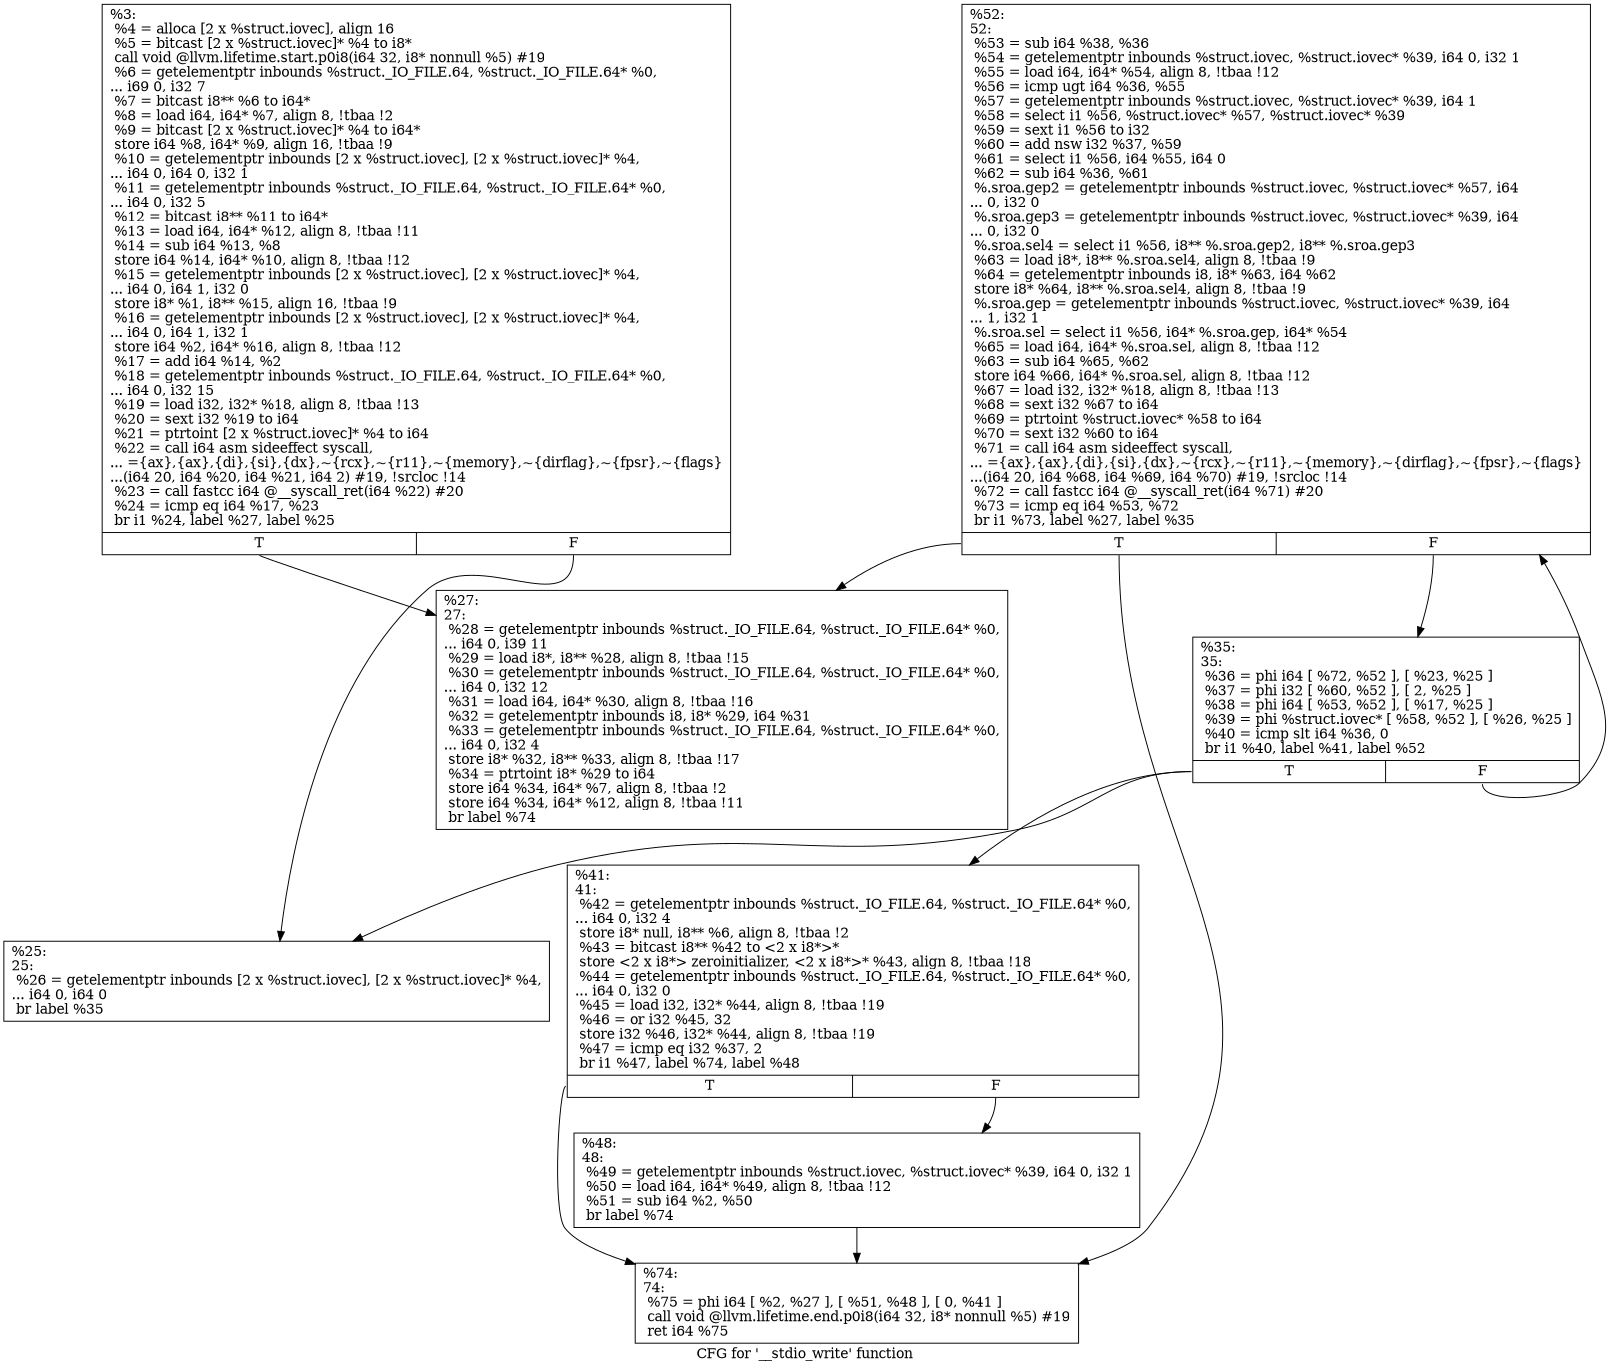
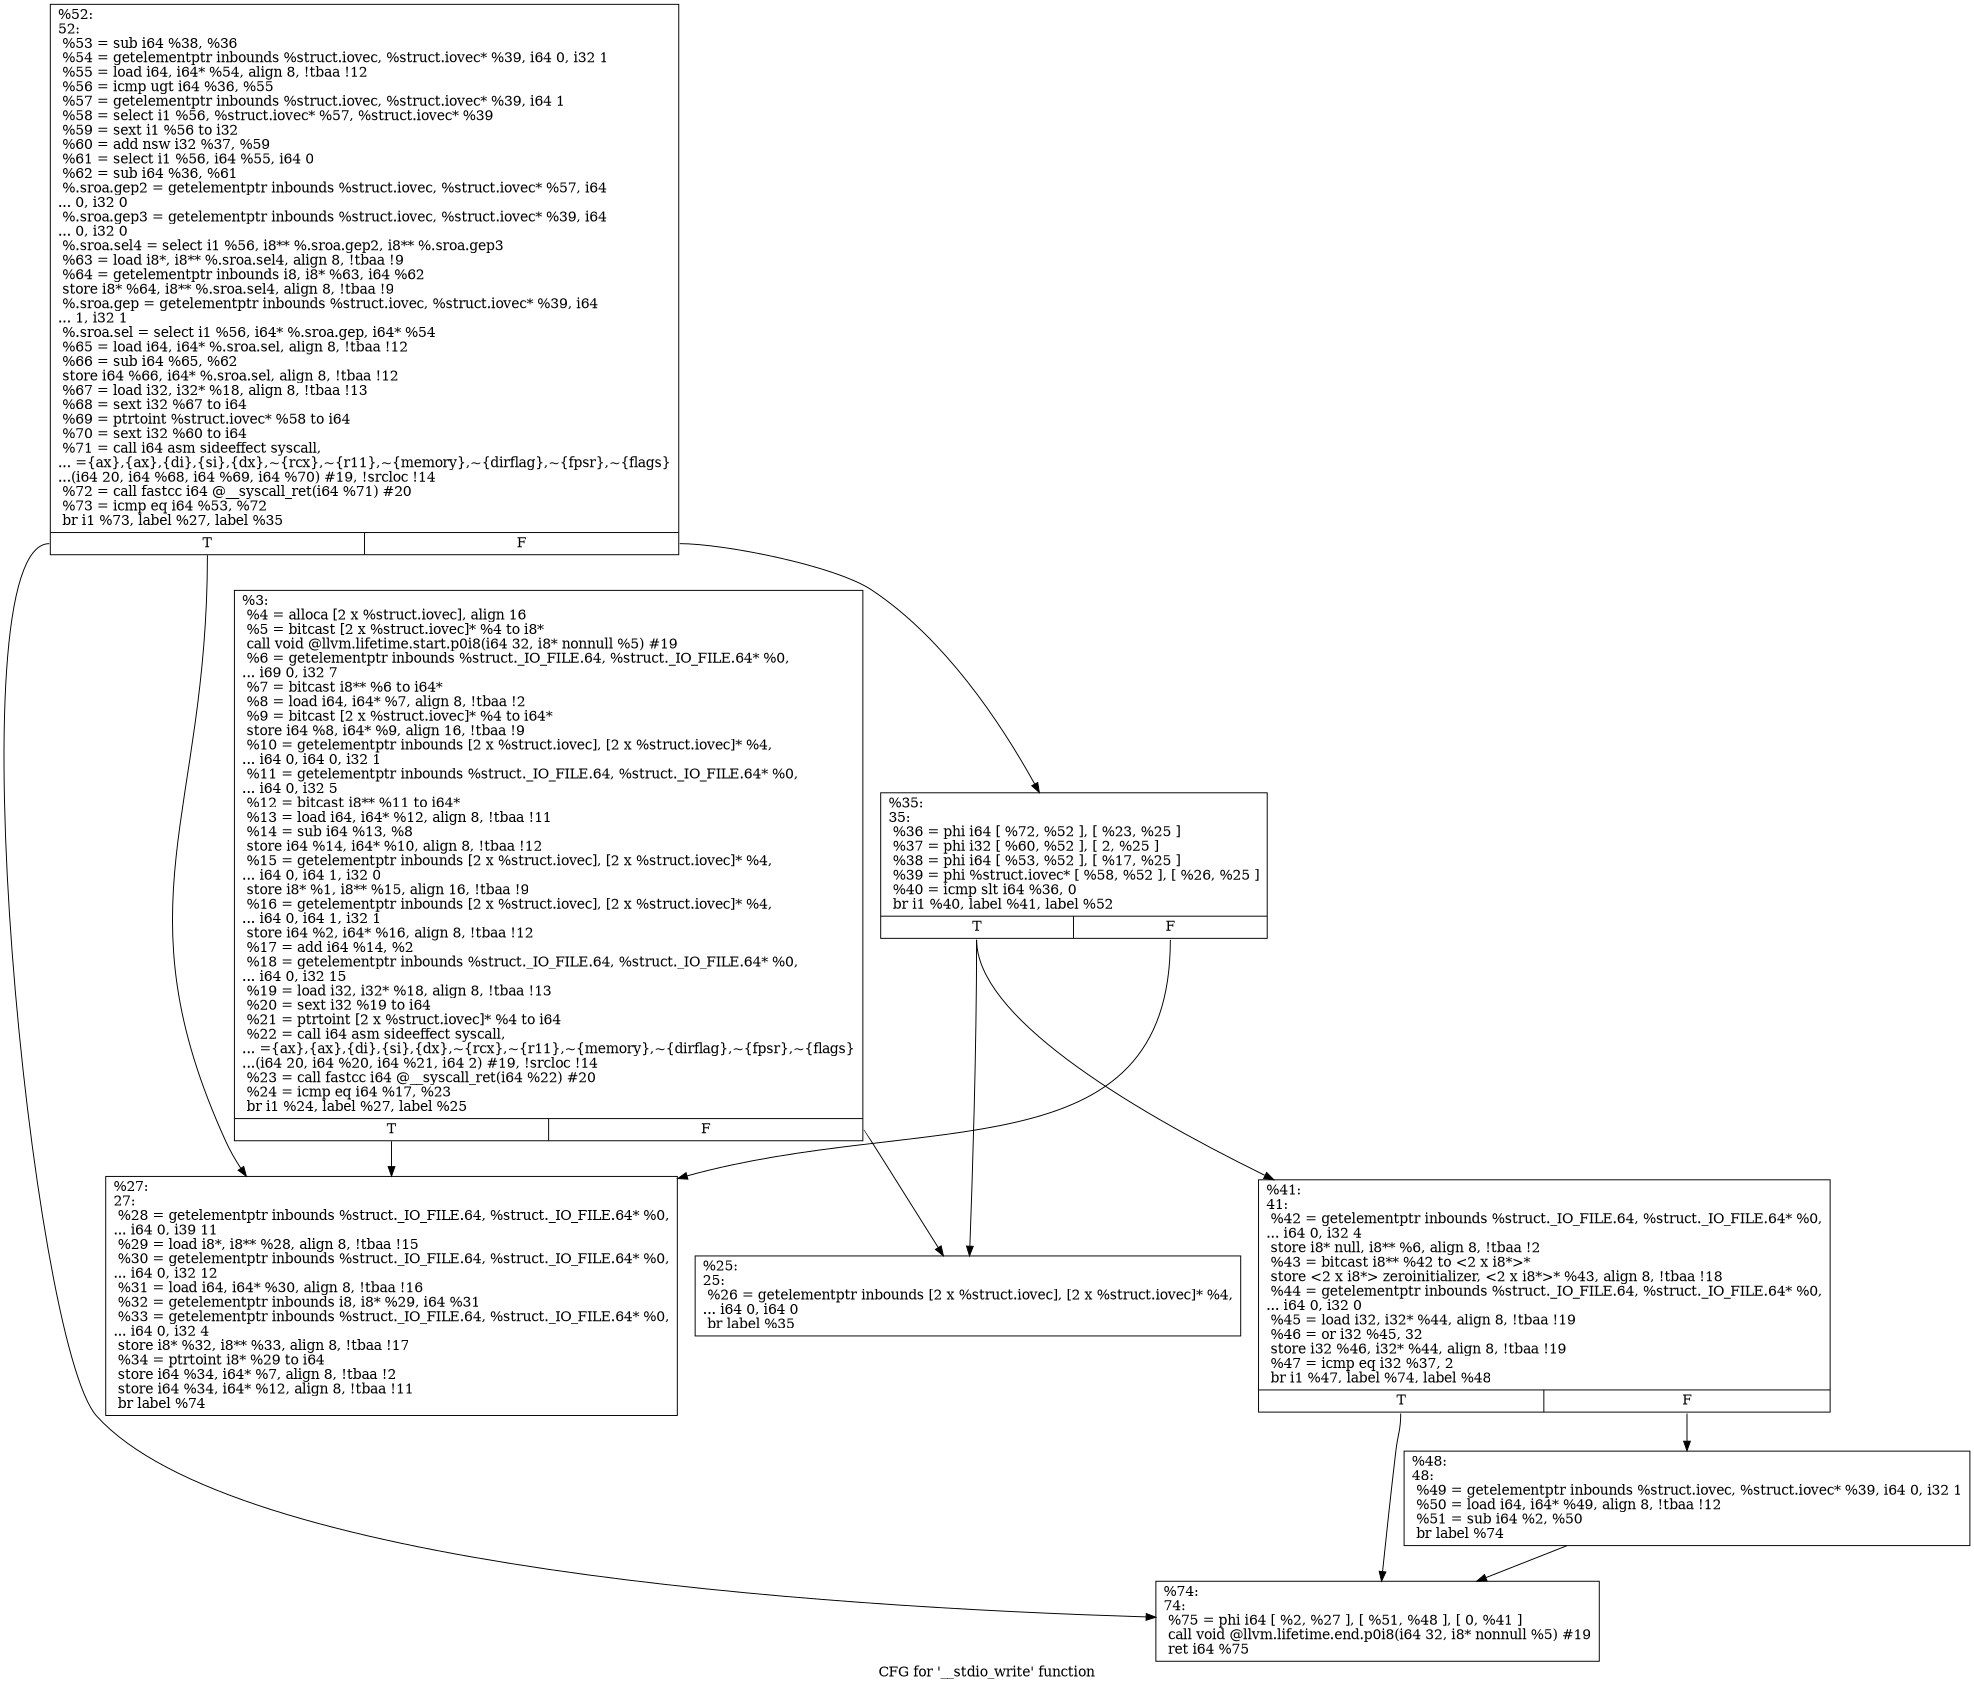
(1060, 362) -> (148, 362)
(1605, 723) -> (981, 1128)
